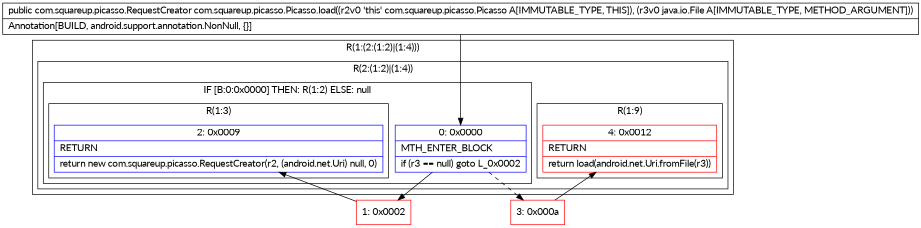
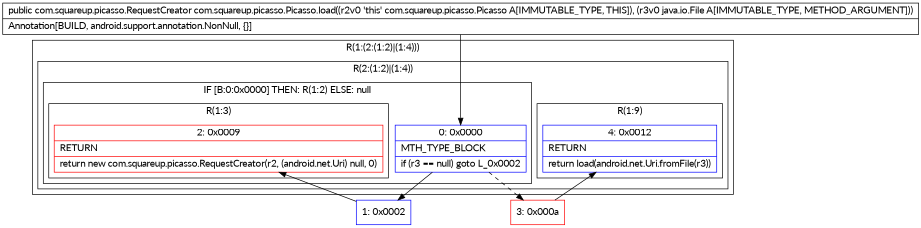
(447, 148) -> (443, 148)
(219, 149) -> (219, 149)
(630, 149) -> (630, 149)
(384, 212) -> (384, 212)
